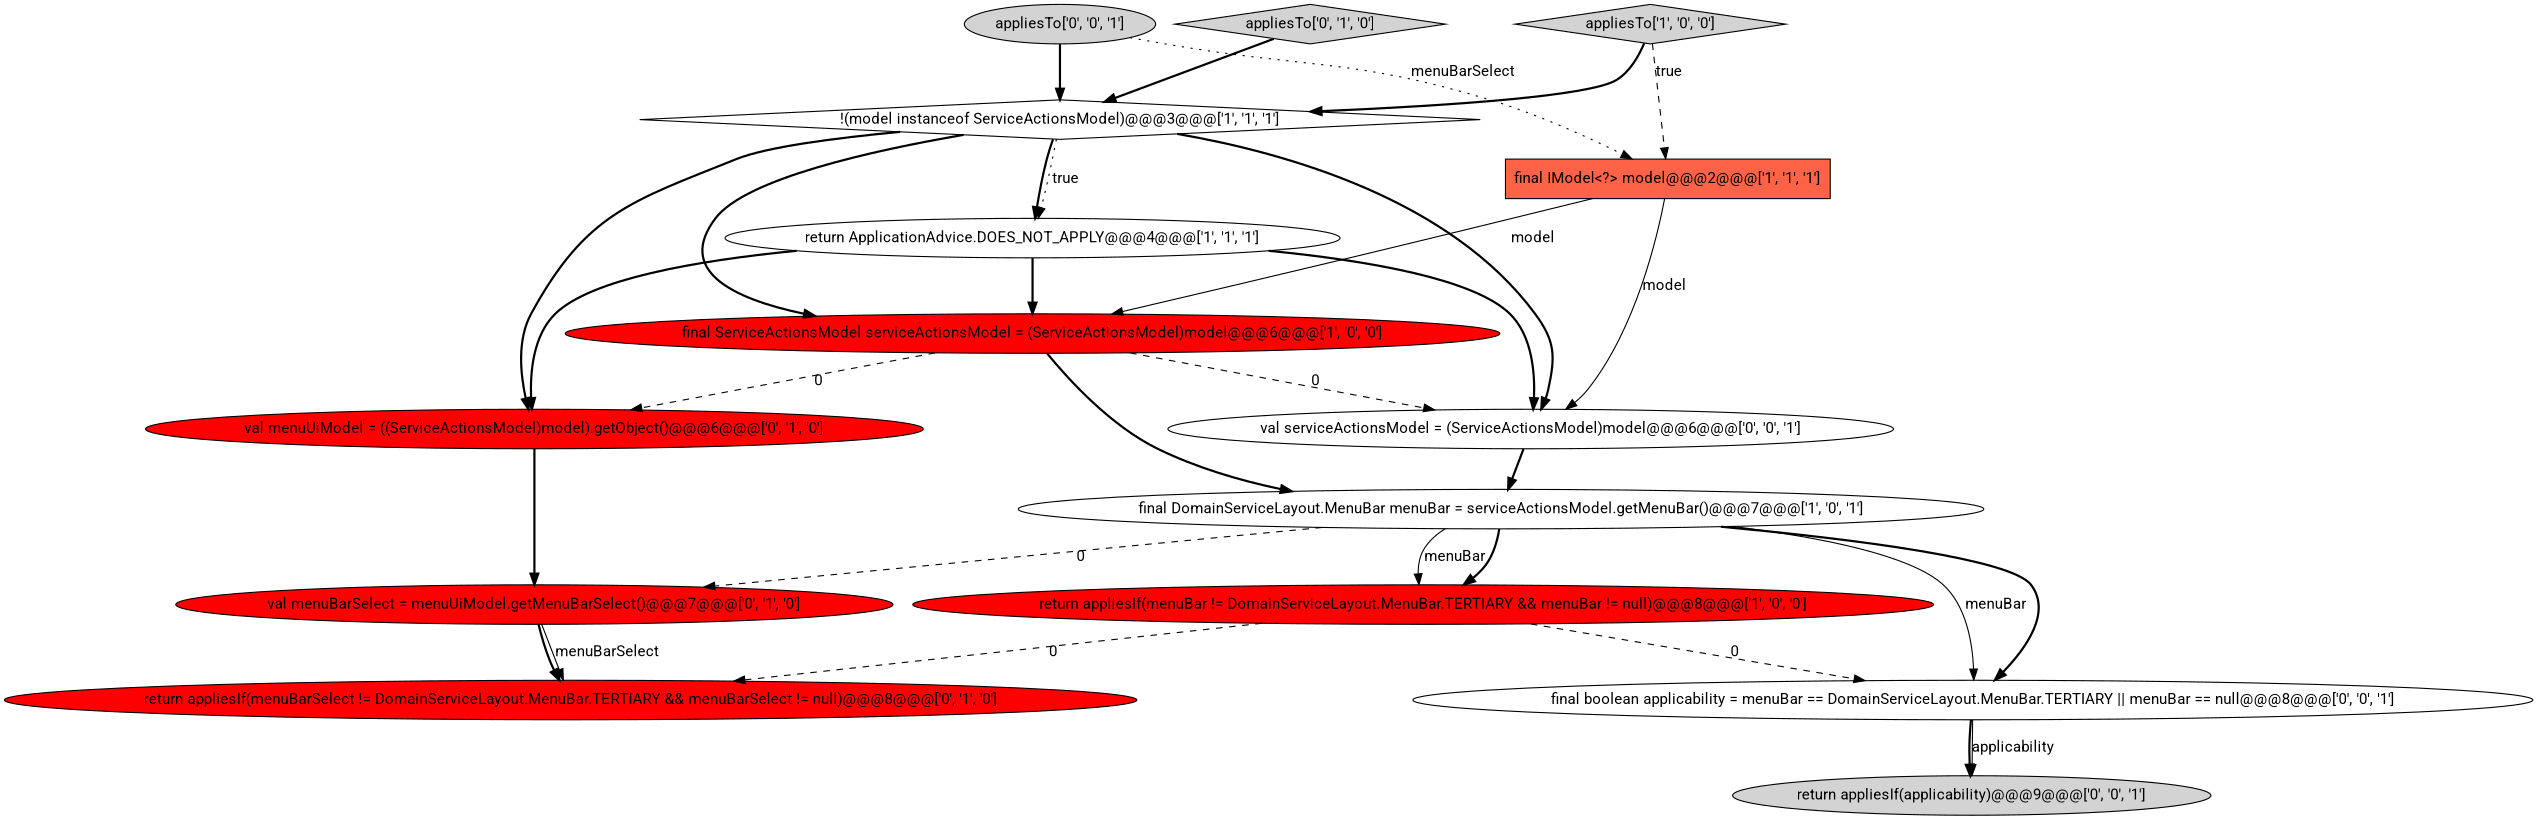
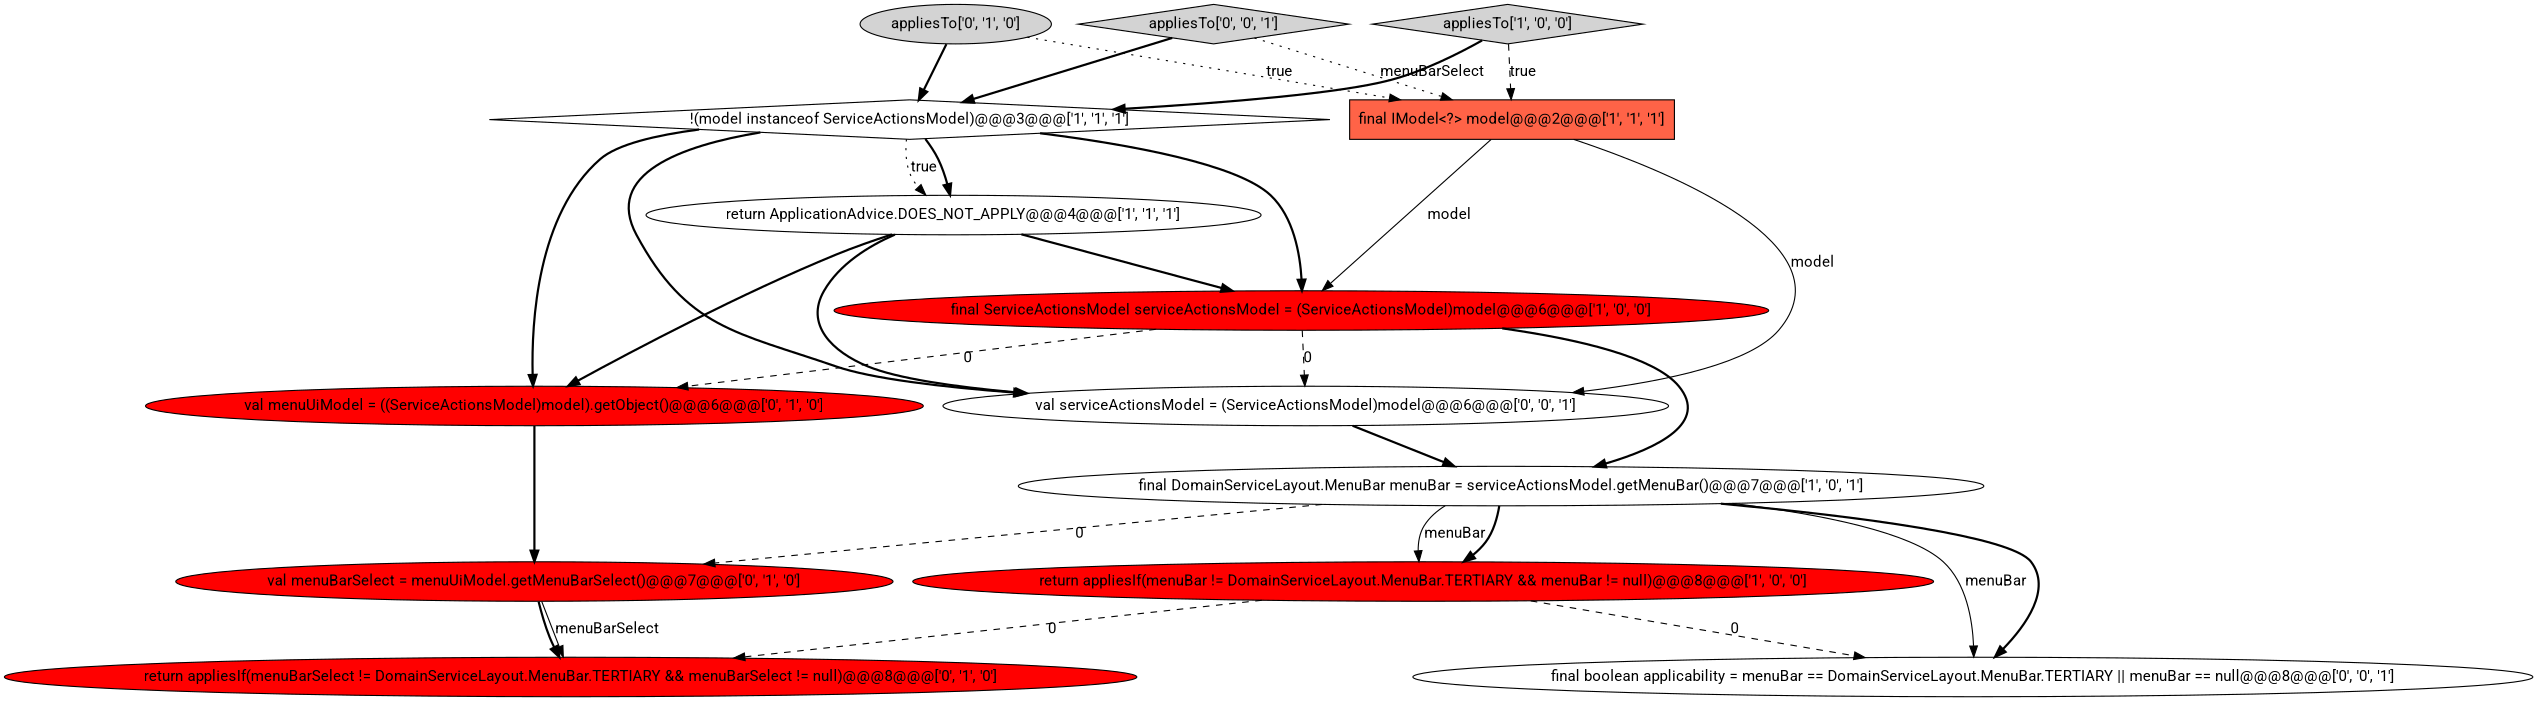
(1060, 24) -> (1214, 24)
(1310, 24) -> (956, 24)
none -> (1208, 68)
(1972, 795) -> none
